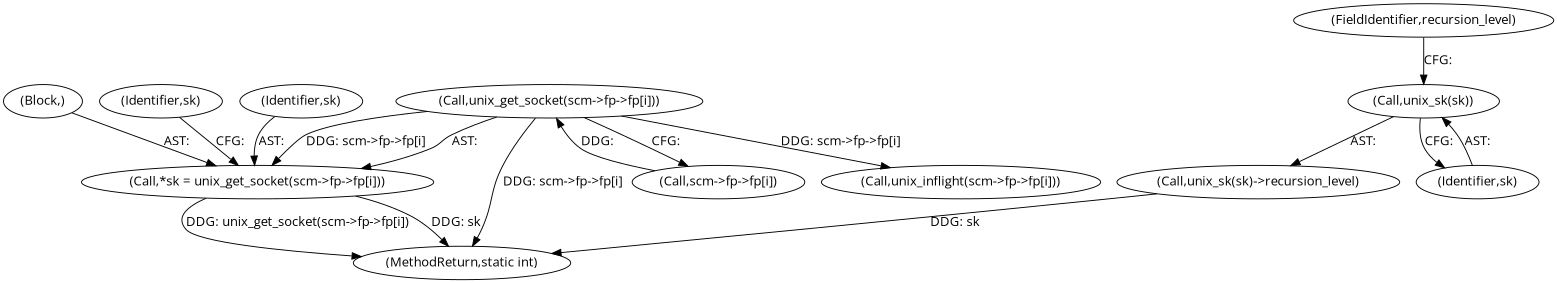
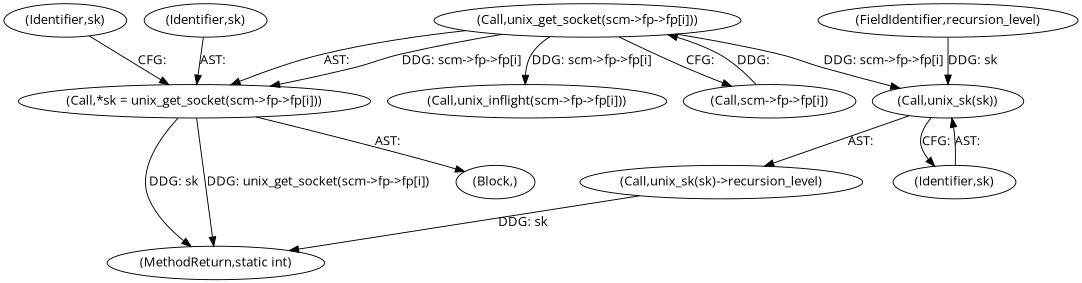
(1440, 61) -> (973, 61)
(140, 138) -> (356, 142)
(499, 174) -> (785, 56)
